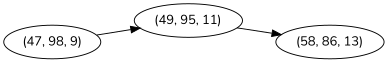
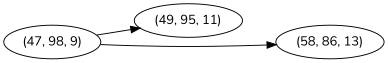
(254, 31) -> (184, 47)
